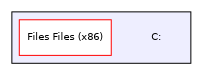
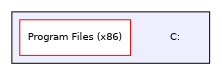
(65, 38) -> (75, 38)
